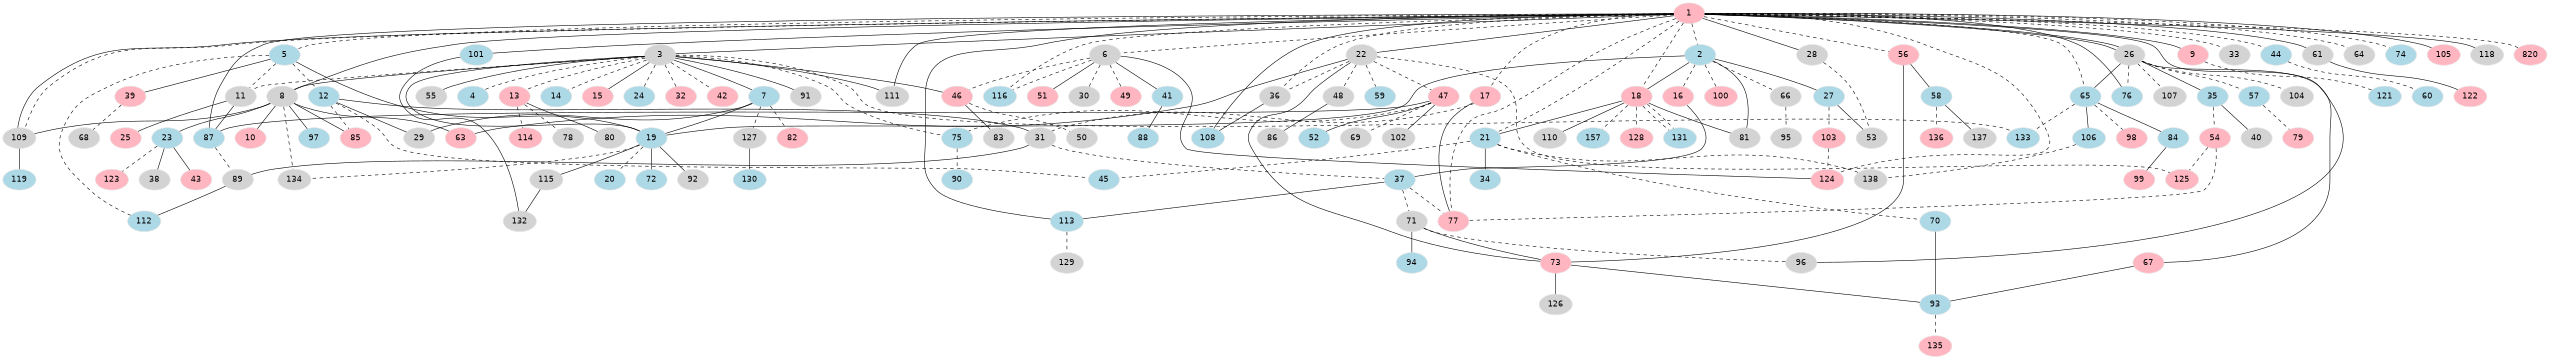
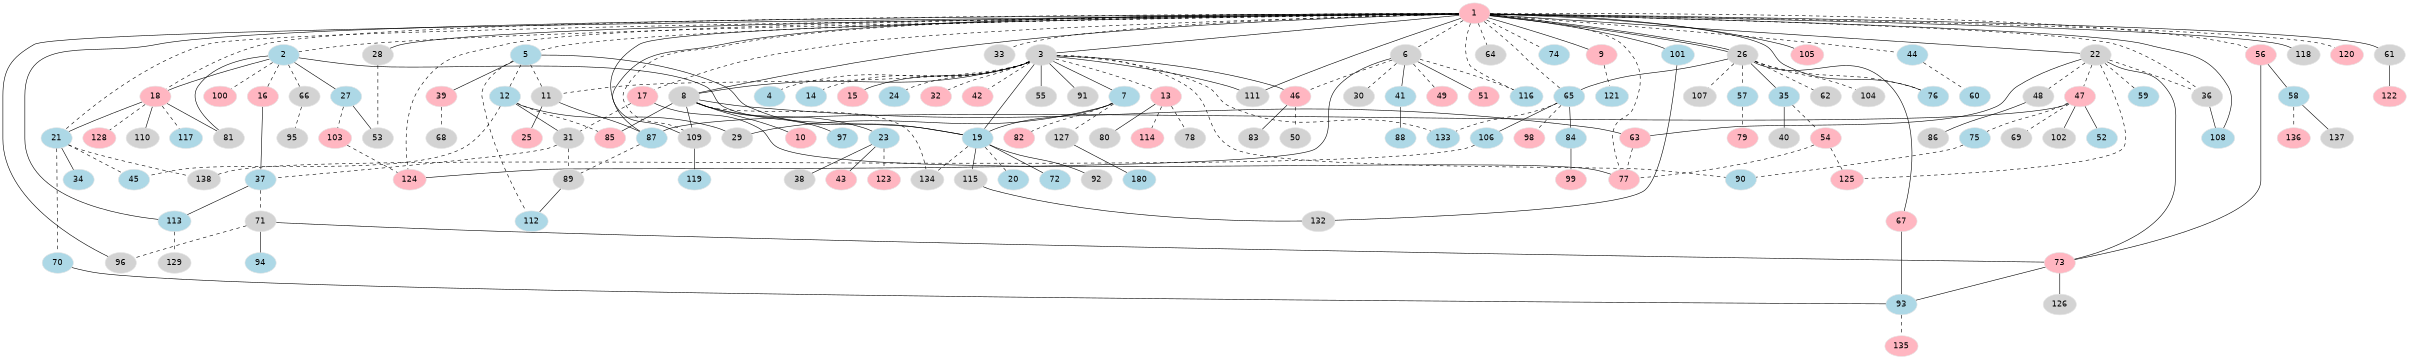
(2530, 55) -> (2347, 55)
(814, 81) -> (1248, 152)
none -> (1826, 96)
(1593, 138) -> (186, 138)
(1680, 138) -> none
(445, 161) -> (569, 158)
(750, 180) -> (1139, 180)
(1427, 201) -> (1630, 159)
